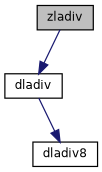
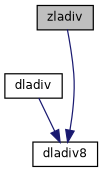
(52, 46) -> (74, 80)
